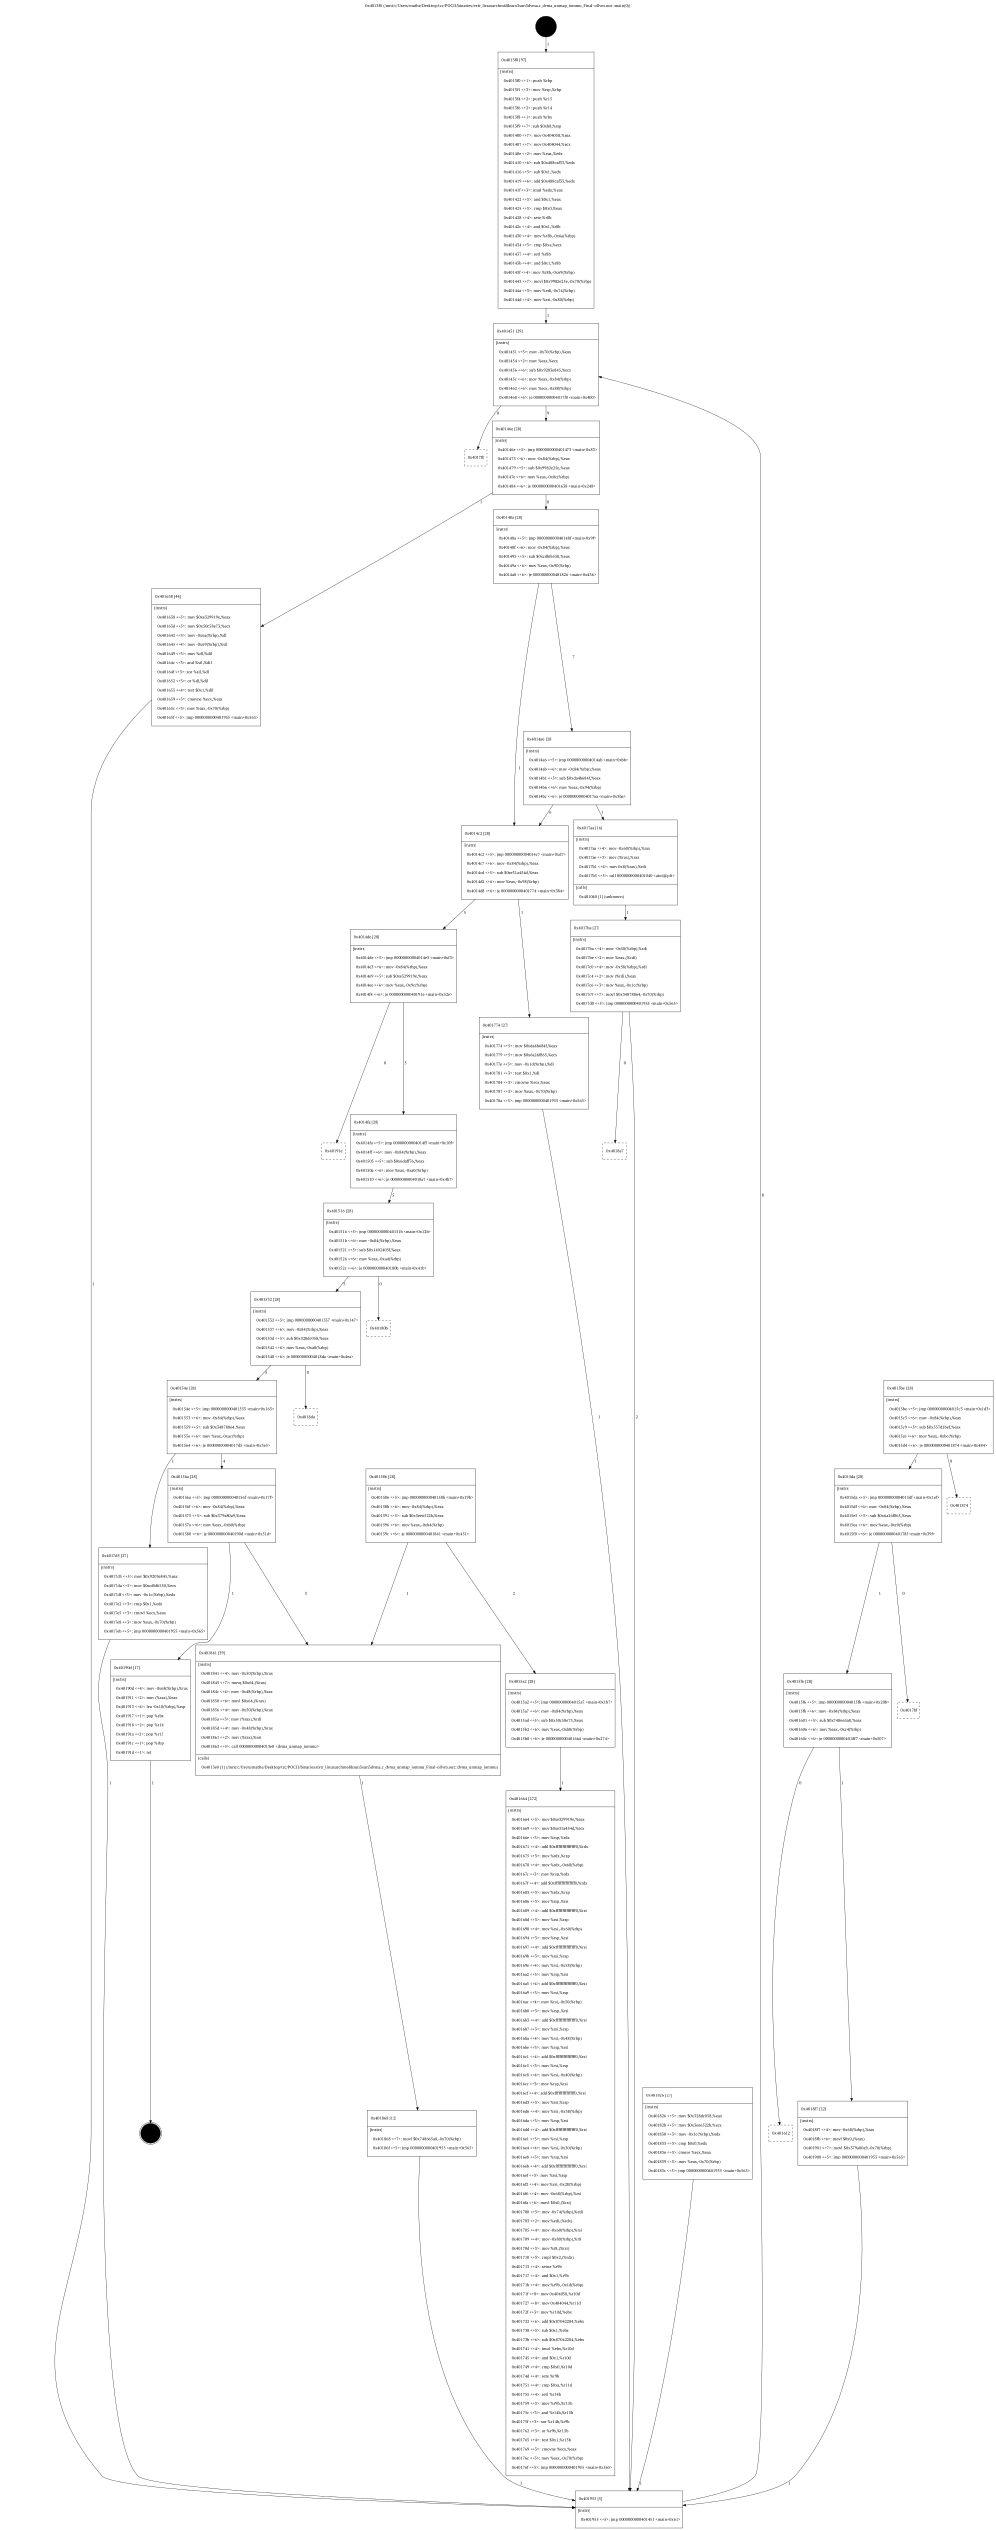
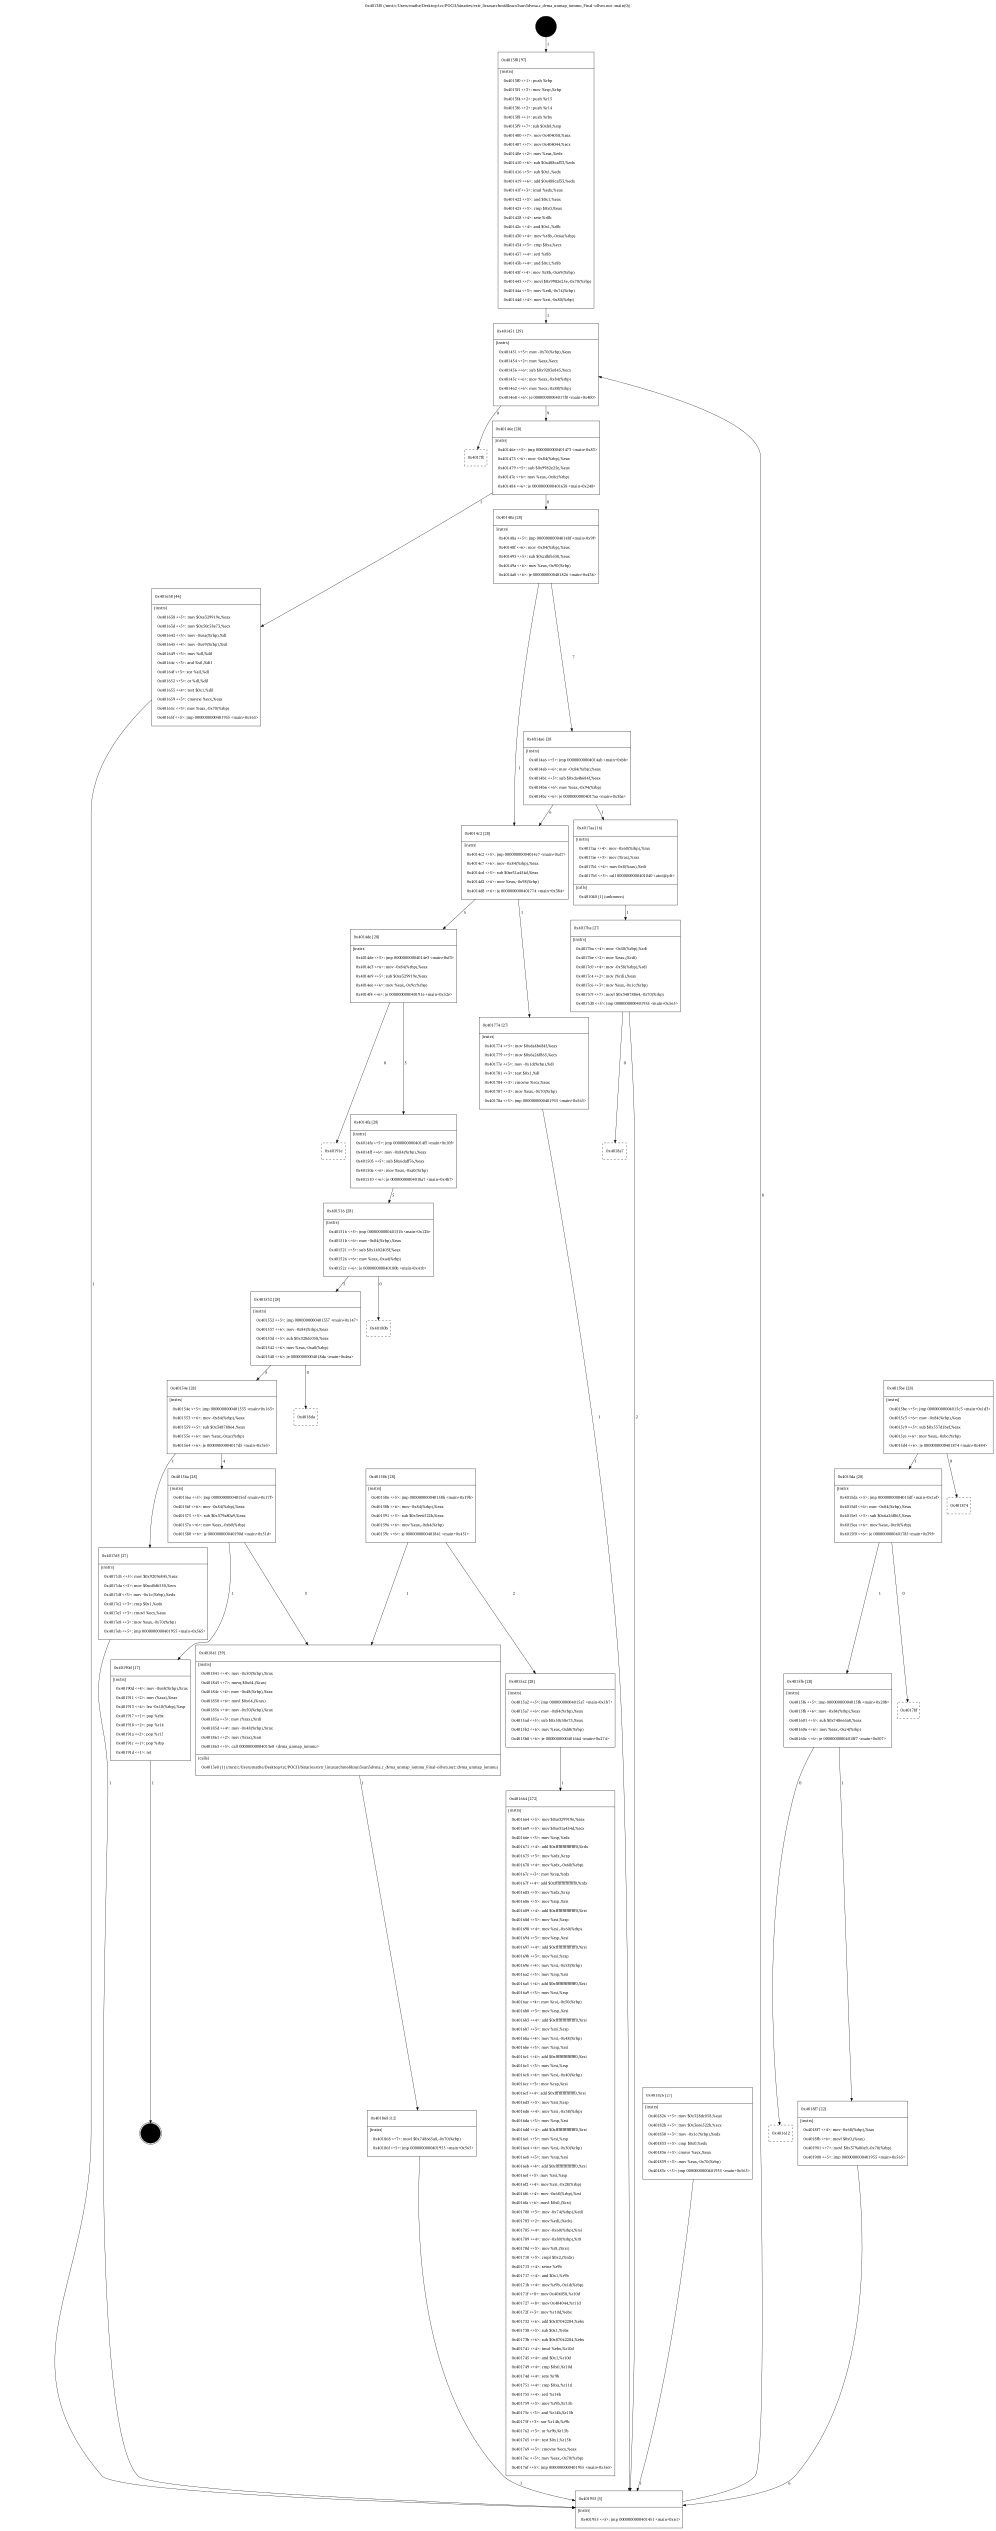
(789, 2483) -> (789, 2483)
